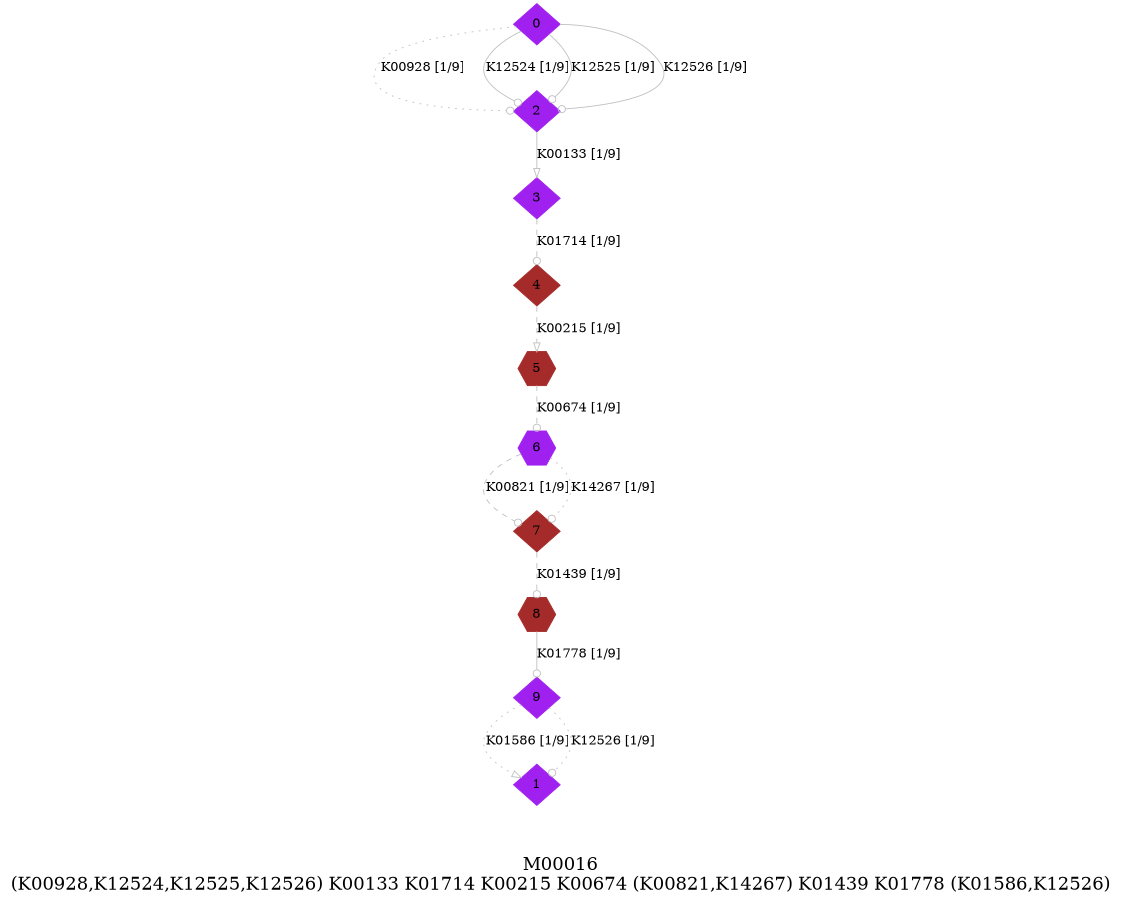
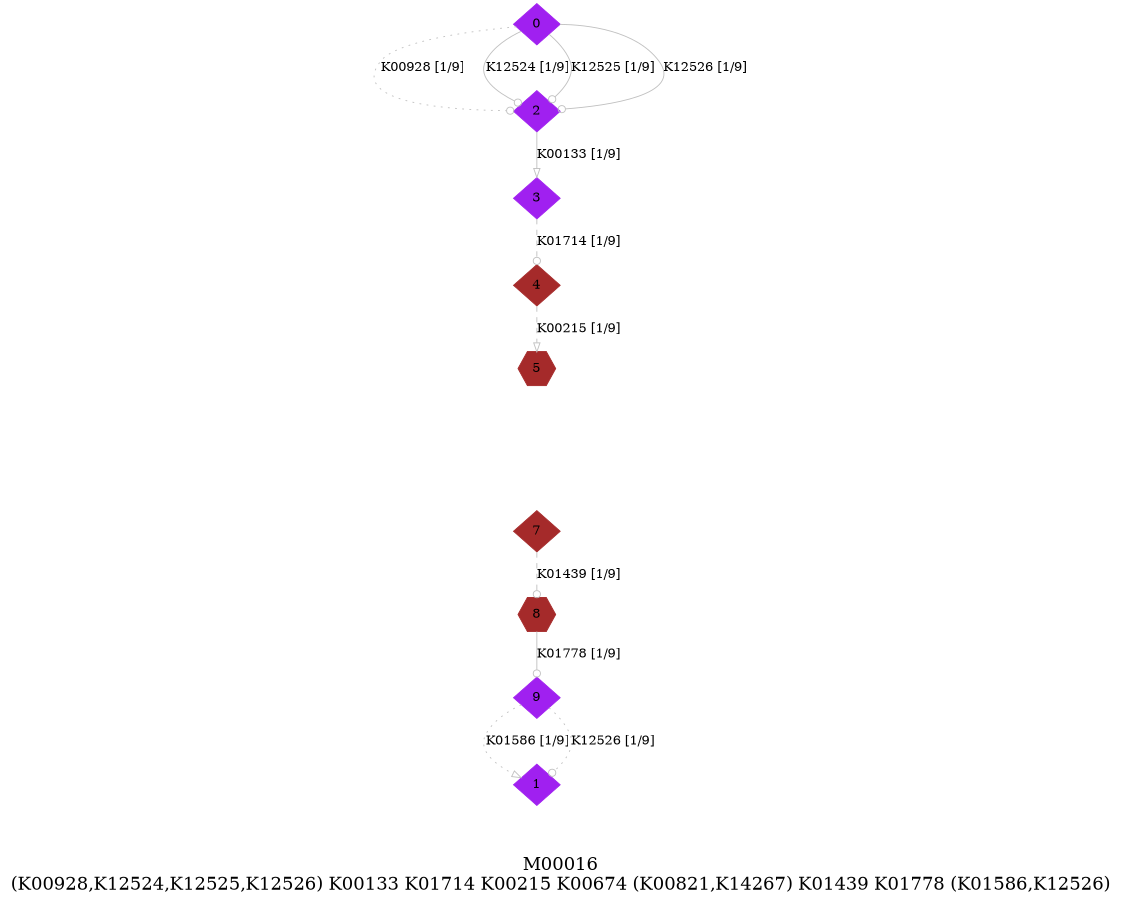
(537, 448) -> none
